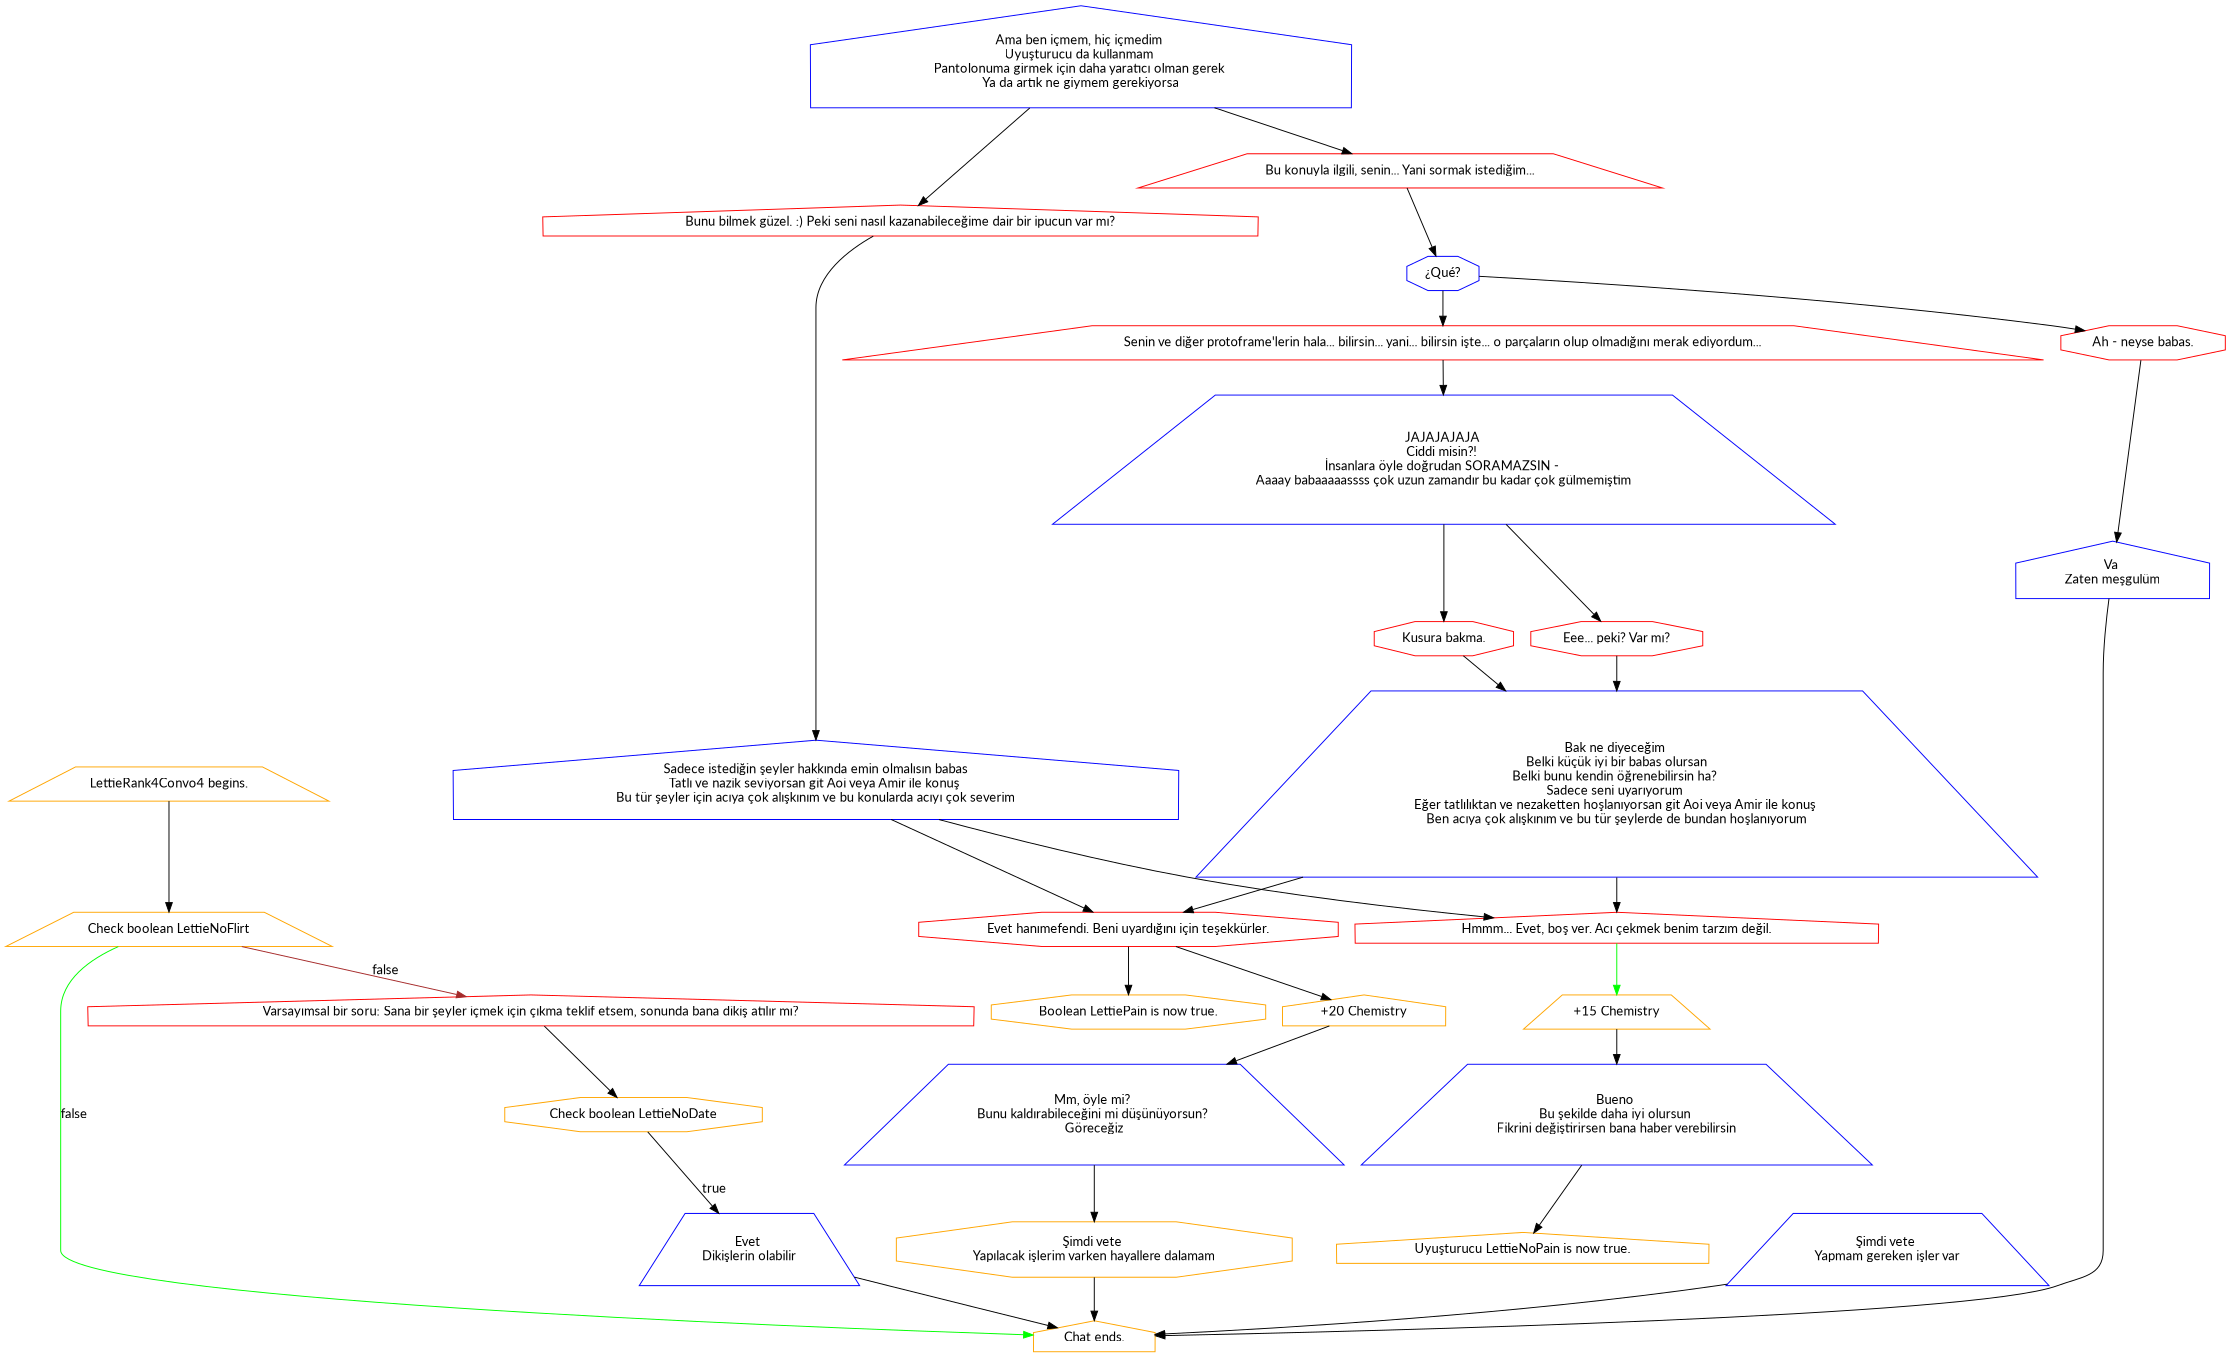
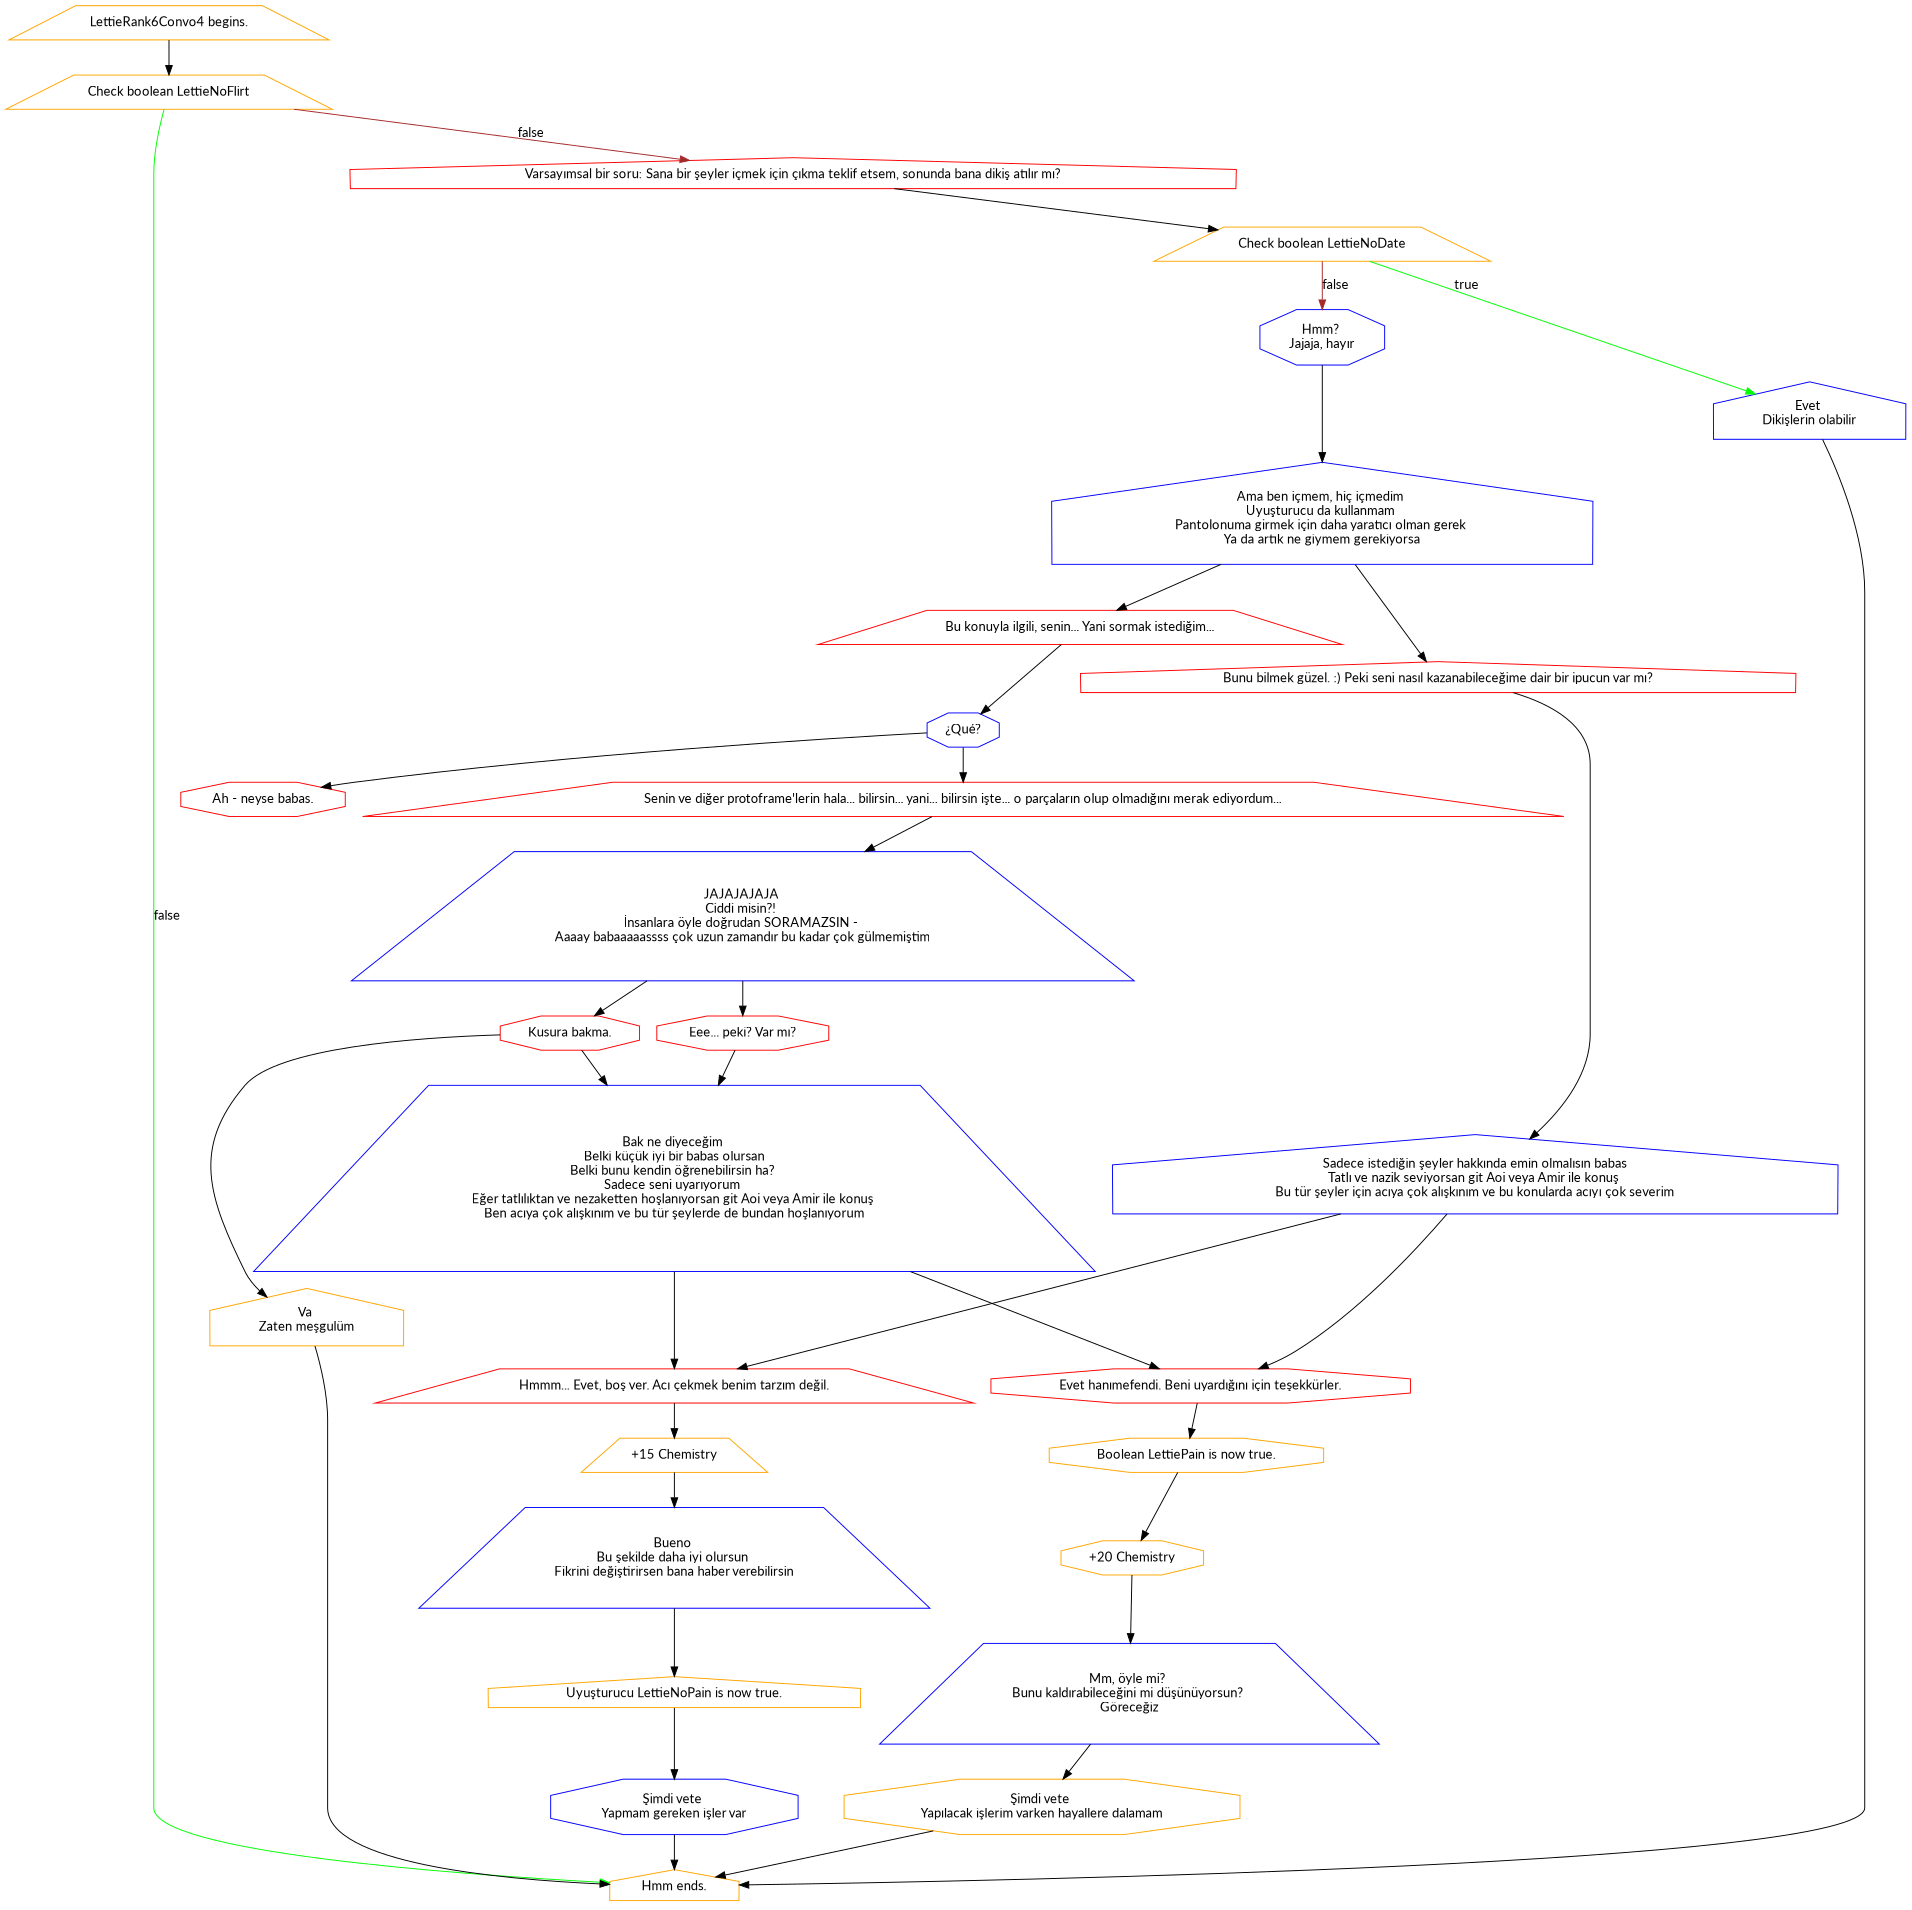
none -> (1322, 337)
(2129, 446) -> (260, 1074)
(2113, 573) -> (307, 1320)
(169, 784) -> (169, 23)
(1617, 929) -> (674, 1386)
(1617, 964) -> (674, 1416)
(1249, 972) -> (1162, 1502)
(1364, 1012) -> (1132, 1558)
(634, 1115) -> (1322, 244)
(680, 1169) -> (1558, 326)
(749, 1250) -> (1810, 414)
(1888, 1250) -> (674, 1807)
(1094, 1338) -> (674, 1887)
none -> (674, 1739)
